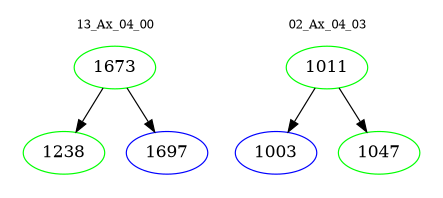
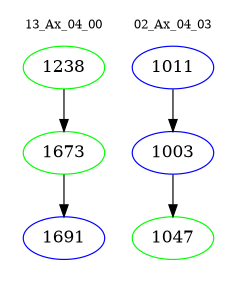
(327, 68) -> (173, 68)
(93, 105) -> (64, 104)
(350, 105) -> (173, 190)
(167, 153) -> (64, 238)
